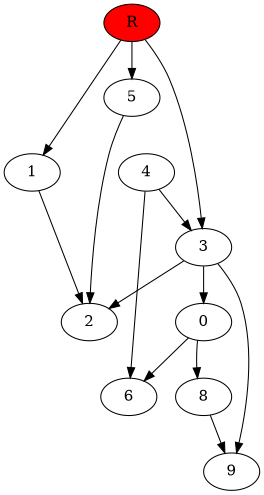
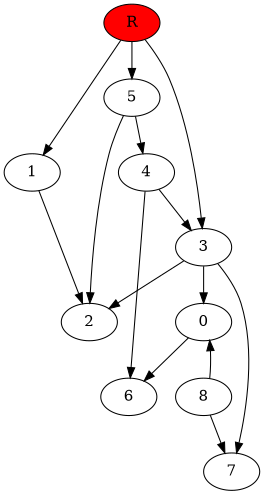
none -> (138, 130)
(197, 354) -> (211, 365)
(232, 472) -> (232, 472)
